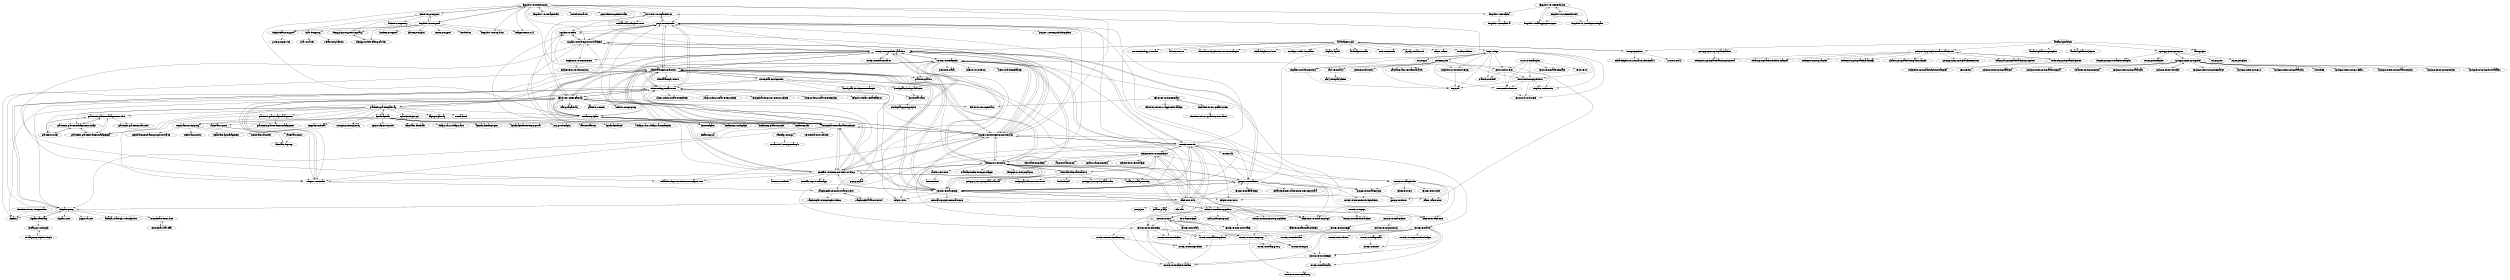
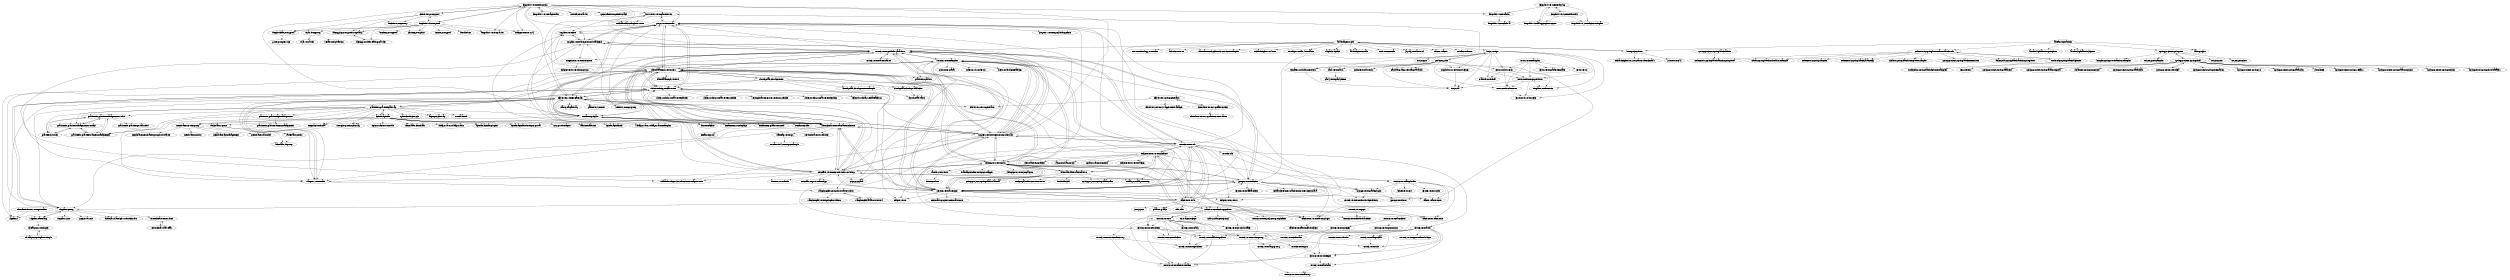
(663, 70) -> (663, 70)
(904, 107) -> none
(926, 108) -> (846, 177)
(1154, 241) -> (1202, 242)
(1274, 242) -> (1312, 243)
